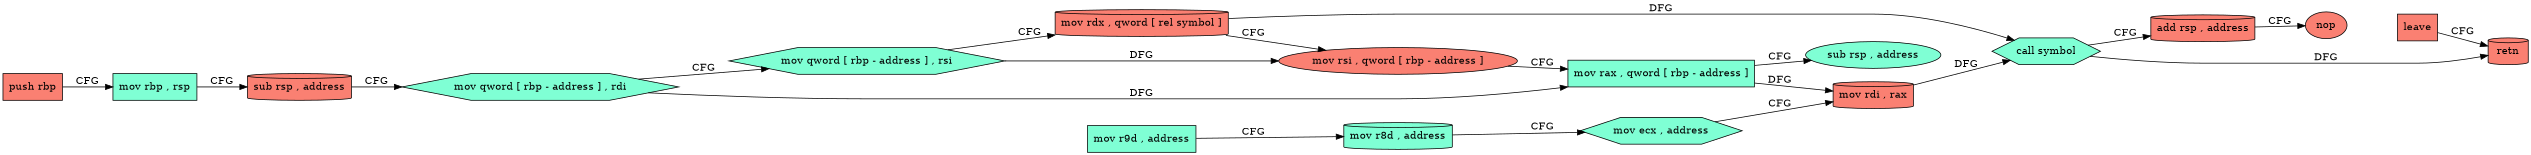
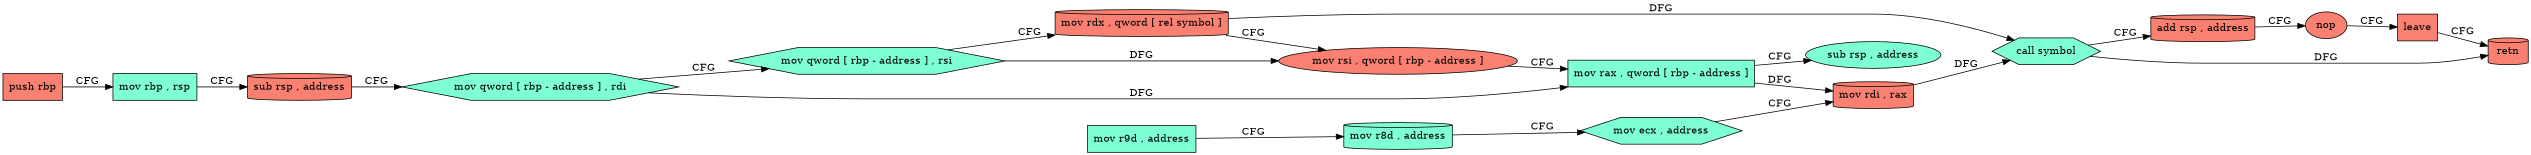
none -> (2368, 26)
